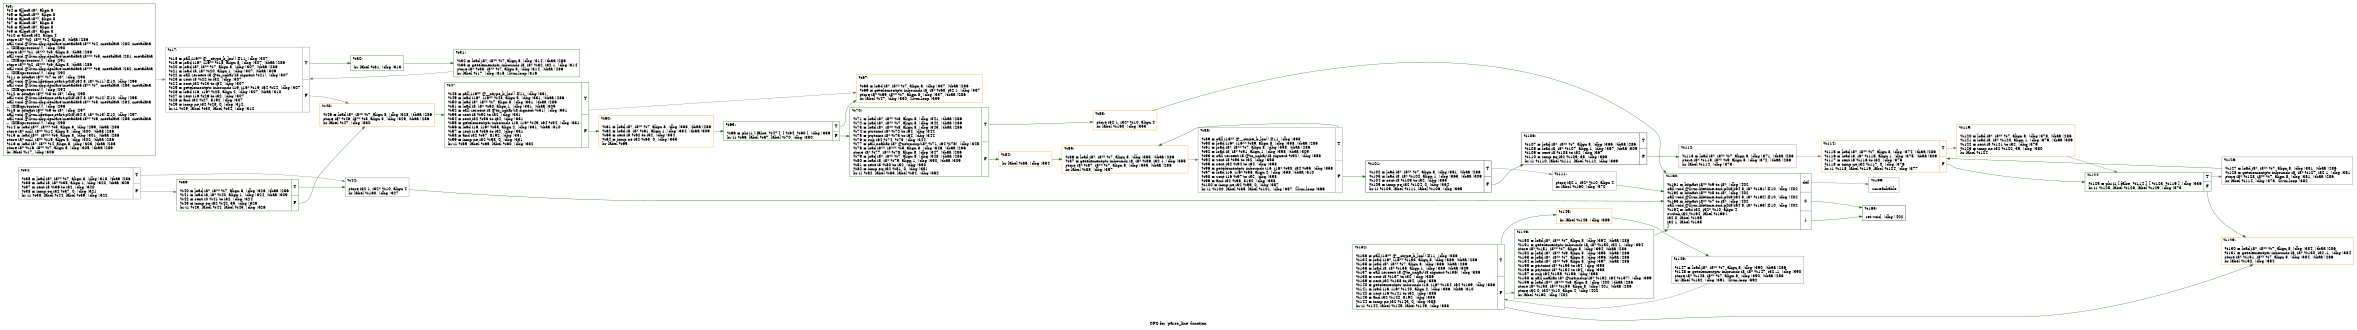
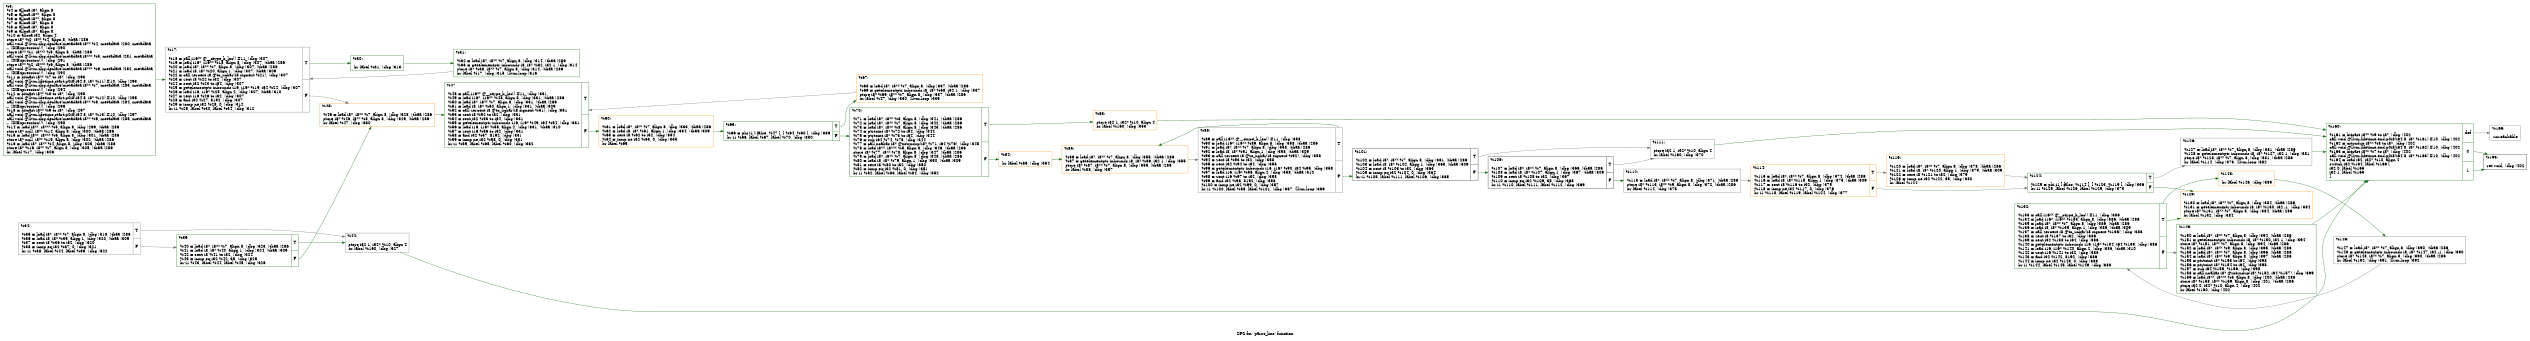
(159, 80) -> (159, 80)
(721, 101) -> (724, 101)
none -> (1632, 163)
(2079, 163) -> (2318, 152)
(2014, 177) -> (1951, 191)
(1707, 193) -> (2372, 143)
(216, 199) -> (216, 255)
